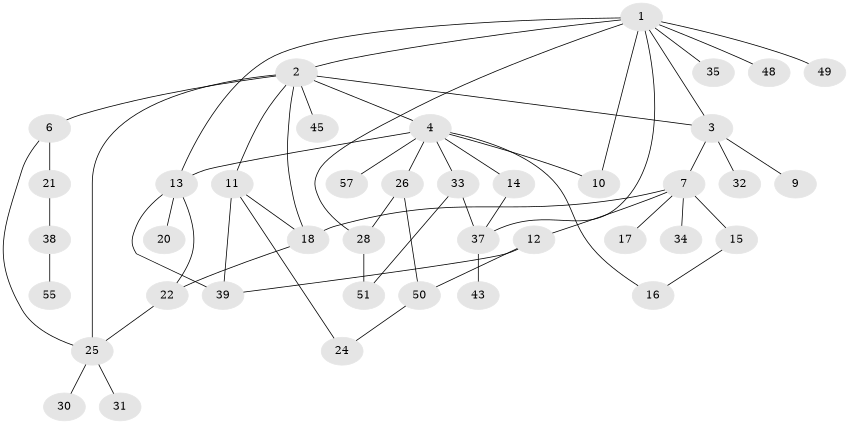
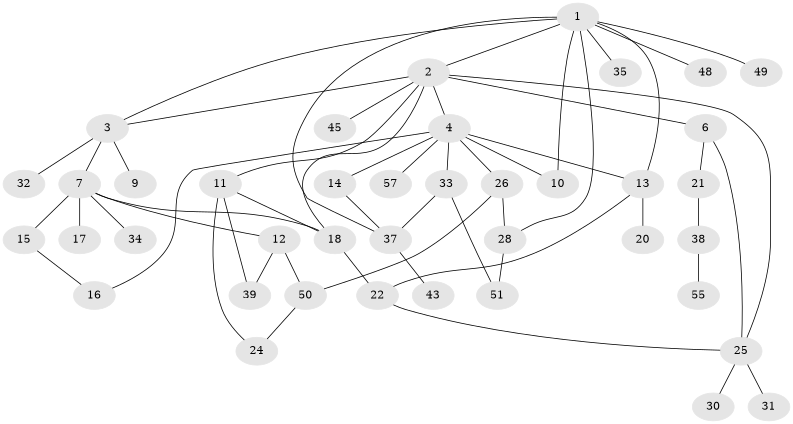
(140, 255) -> none
